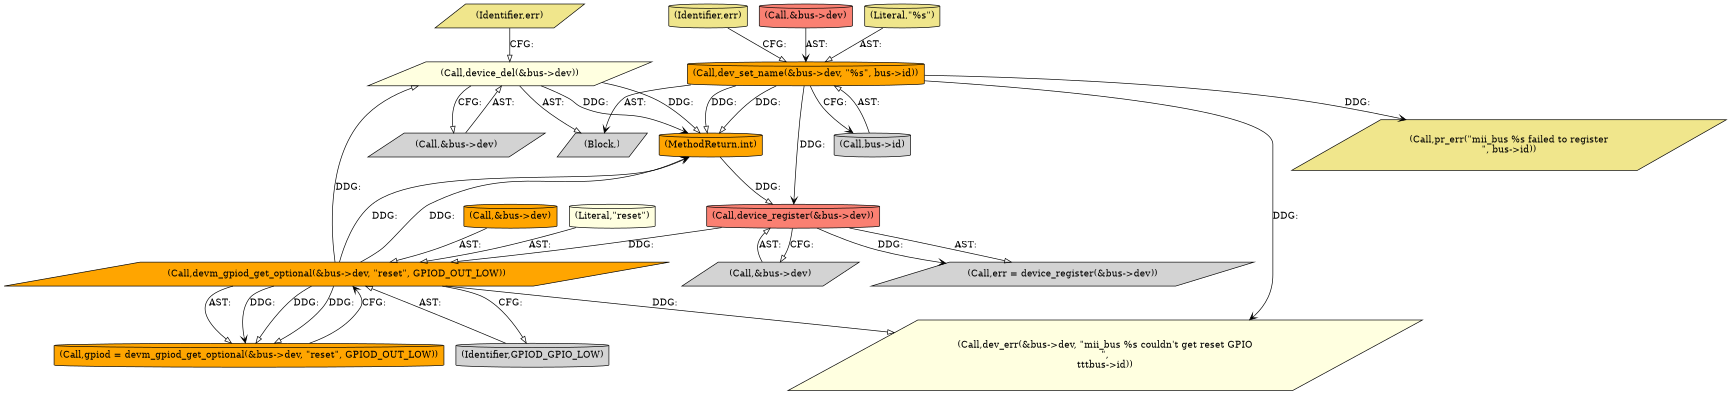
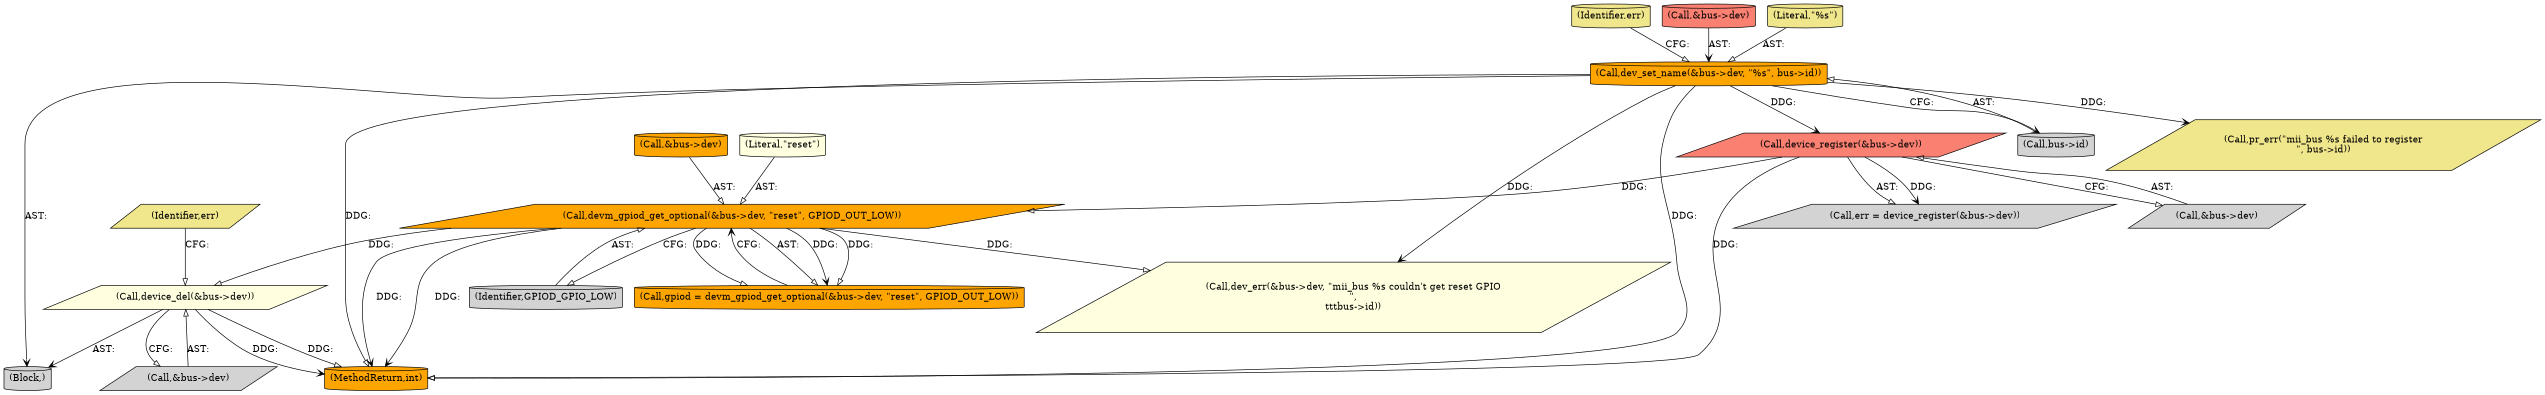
(545, 110) -> (109, 337)
(602, 145) -> (28, 379)
(742, 180) -> (1342, 371)
(793, 216) -> (1841, 145)
